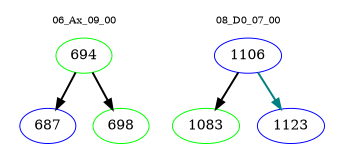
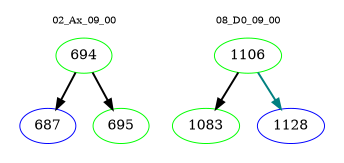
(84, 21) -> (84, 21)
(248, 21) -> (248, 21)
(248, 56) -> (248, 56)
(121, 126) -> (121, 126)
(291, 126) -> (291, 126)
